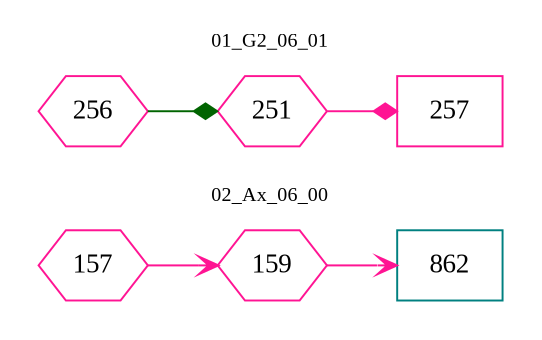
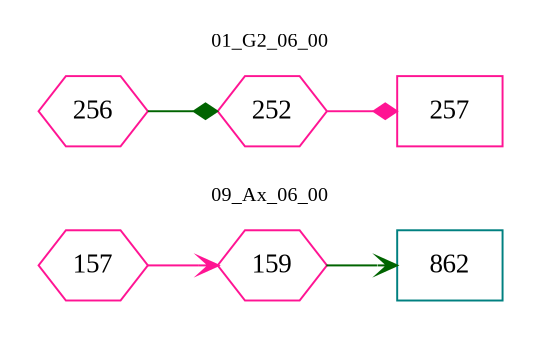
(271, 42) -> (271, 42)
(272, 111) -> (272, 111)
(271, 196) -> (271, 196)
(352, 265) -> (352, 265)
